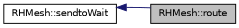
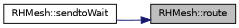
(139, 7) -> (129, 20)
